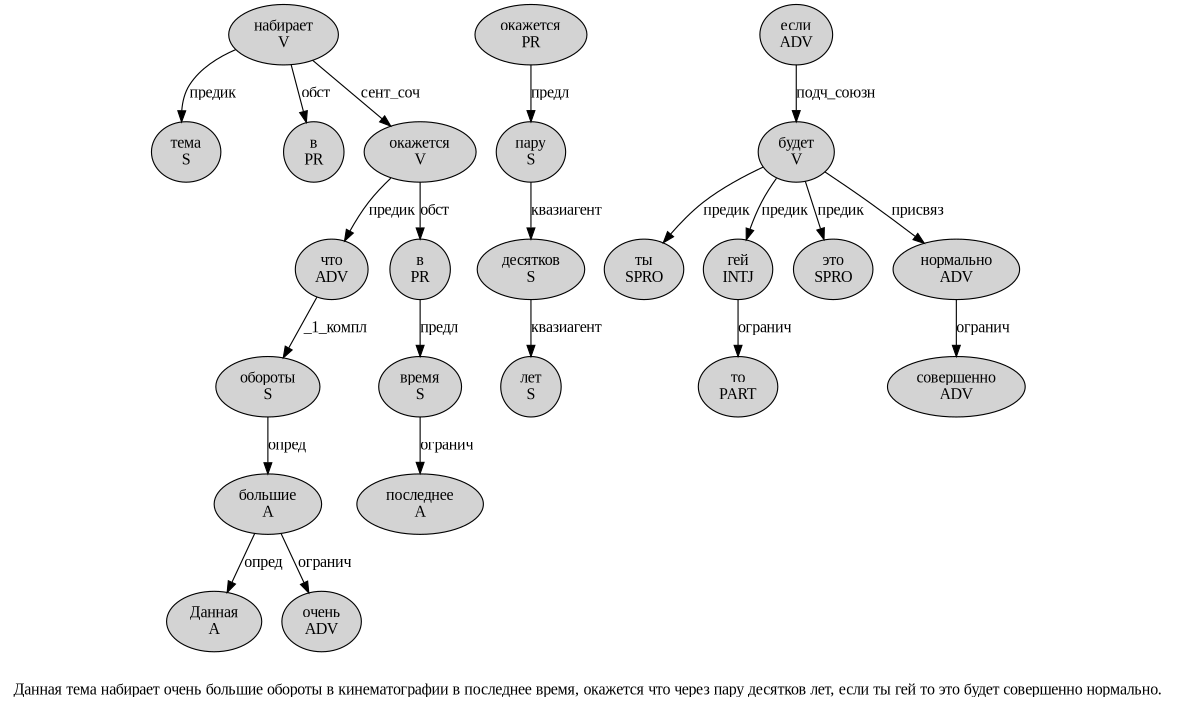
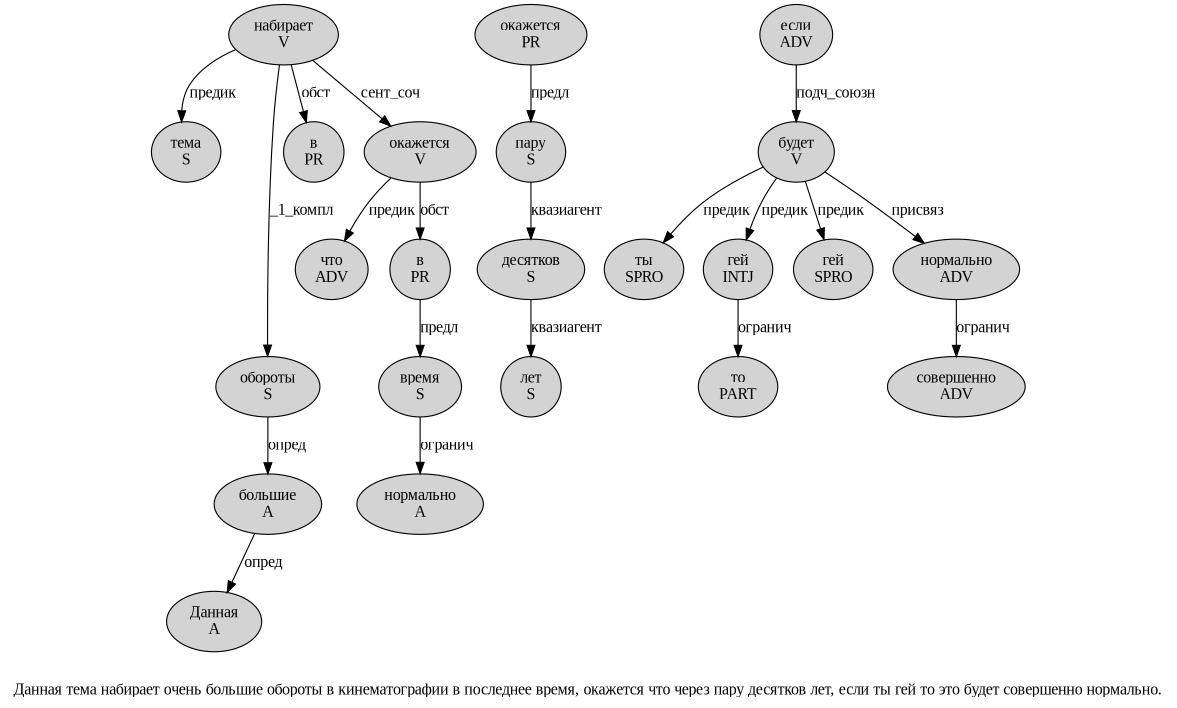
(833, 269) -> (833, 269)
(303, 323) -> (269, 205)
(420, 504) -> (420, 504)
(322, 622) -> none
